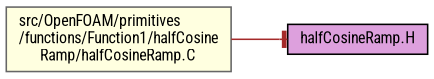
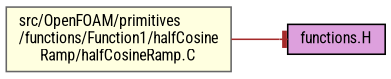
(358, 39) -> (336, 39)
